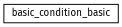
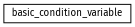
(61, 14) -> (67, 14)
